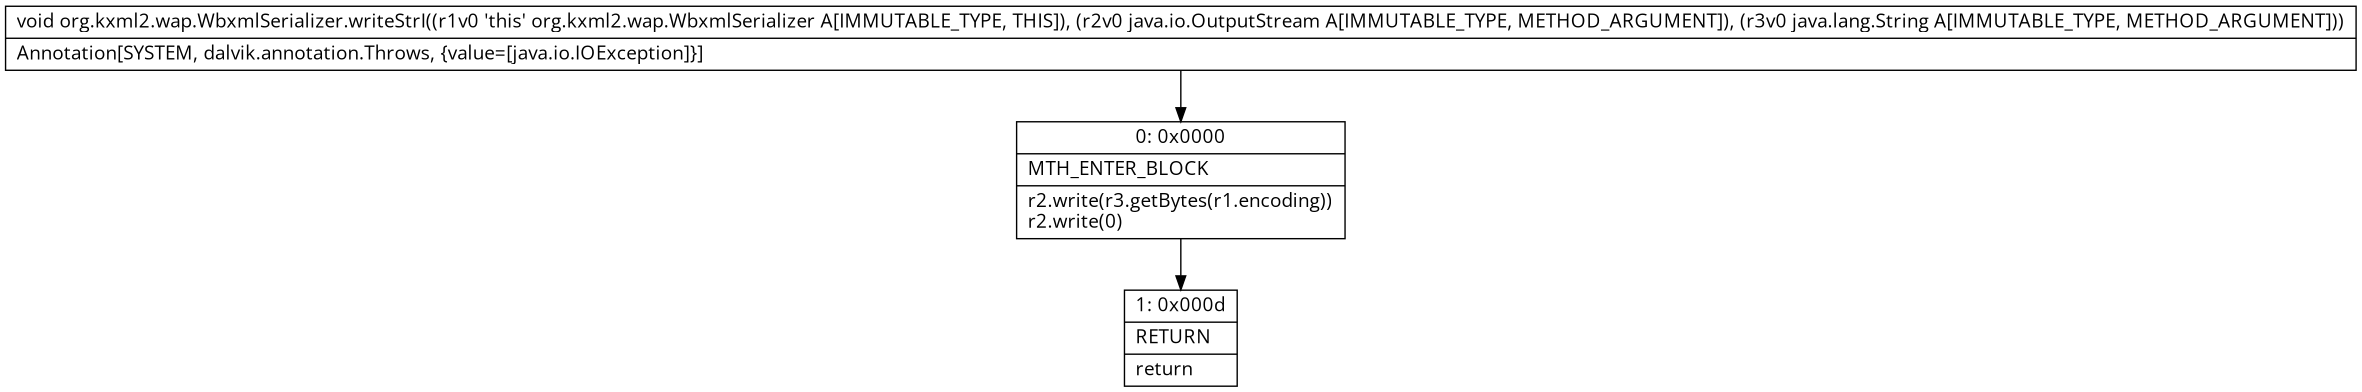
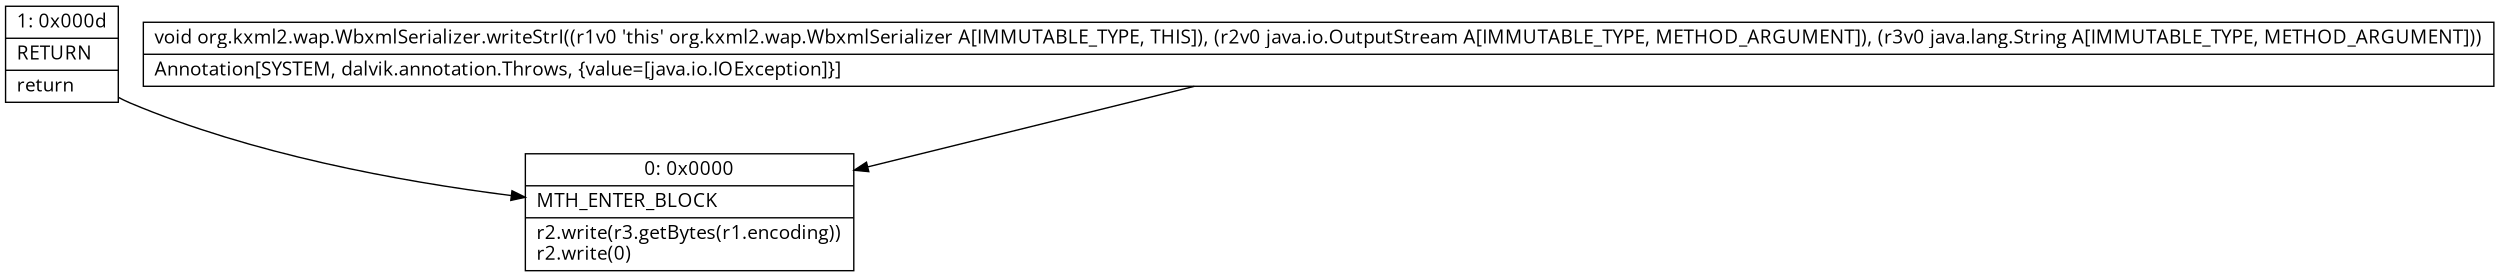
(1181, 257) -> (311, 160)
